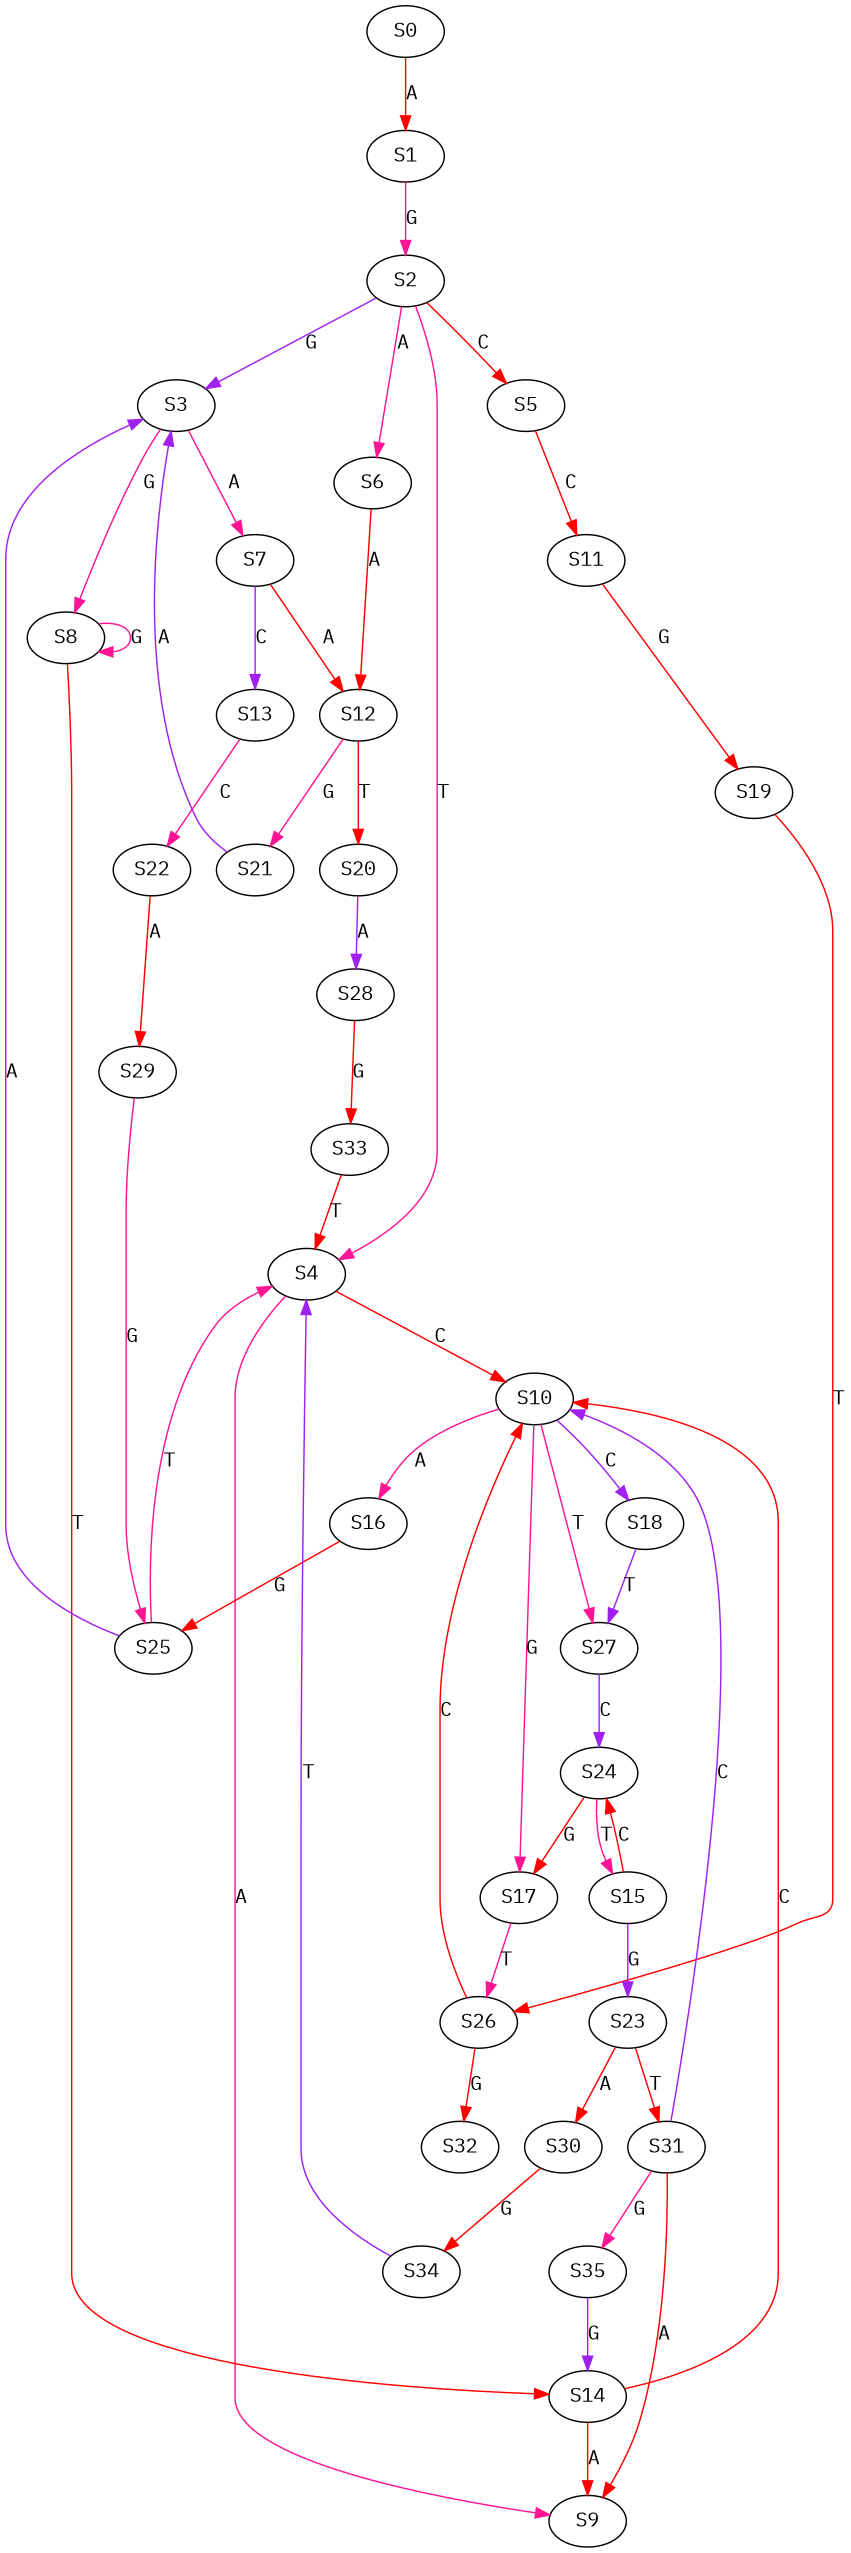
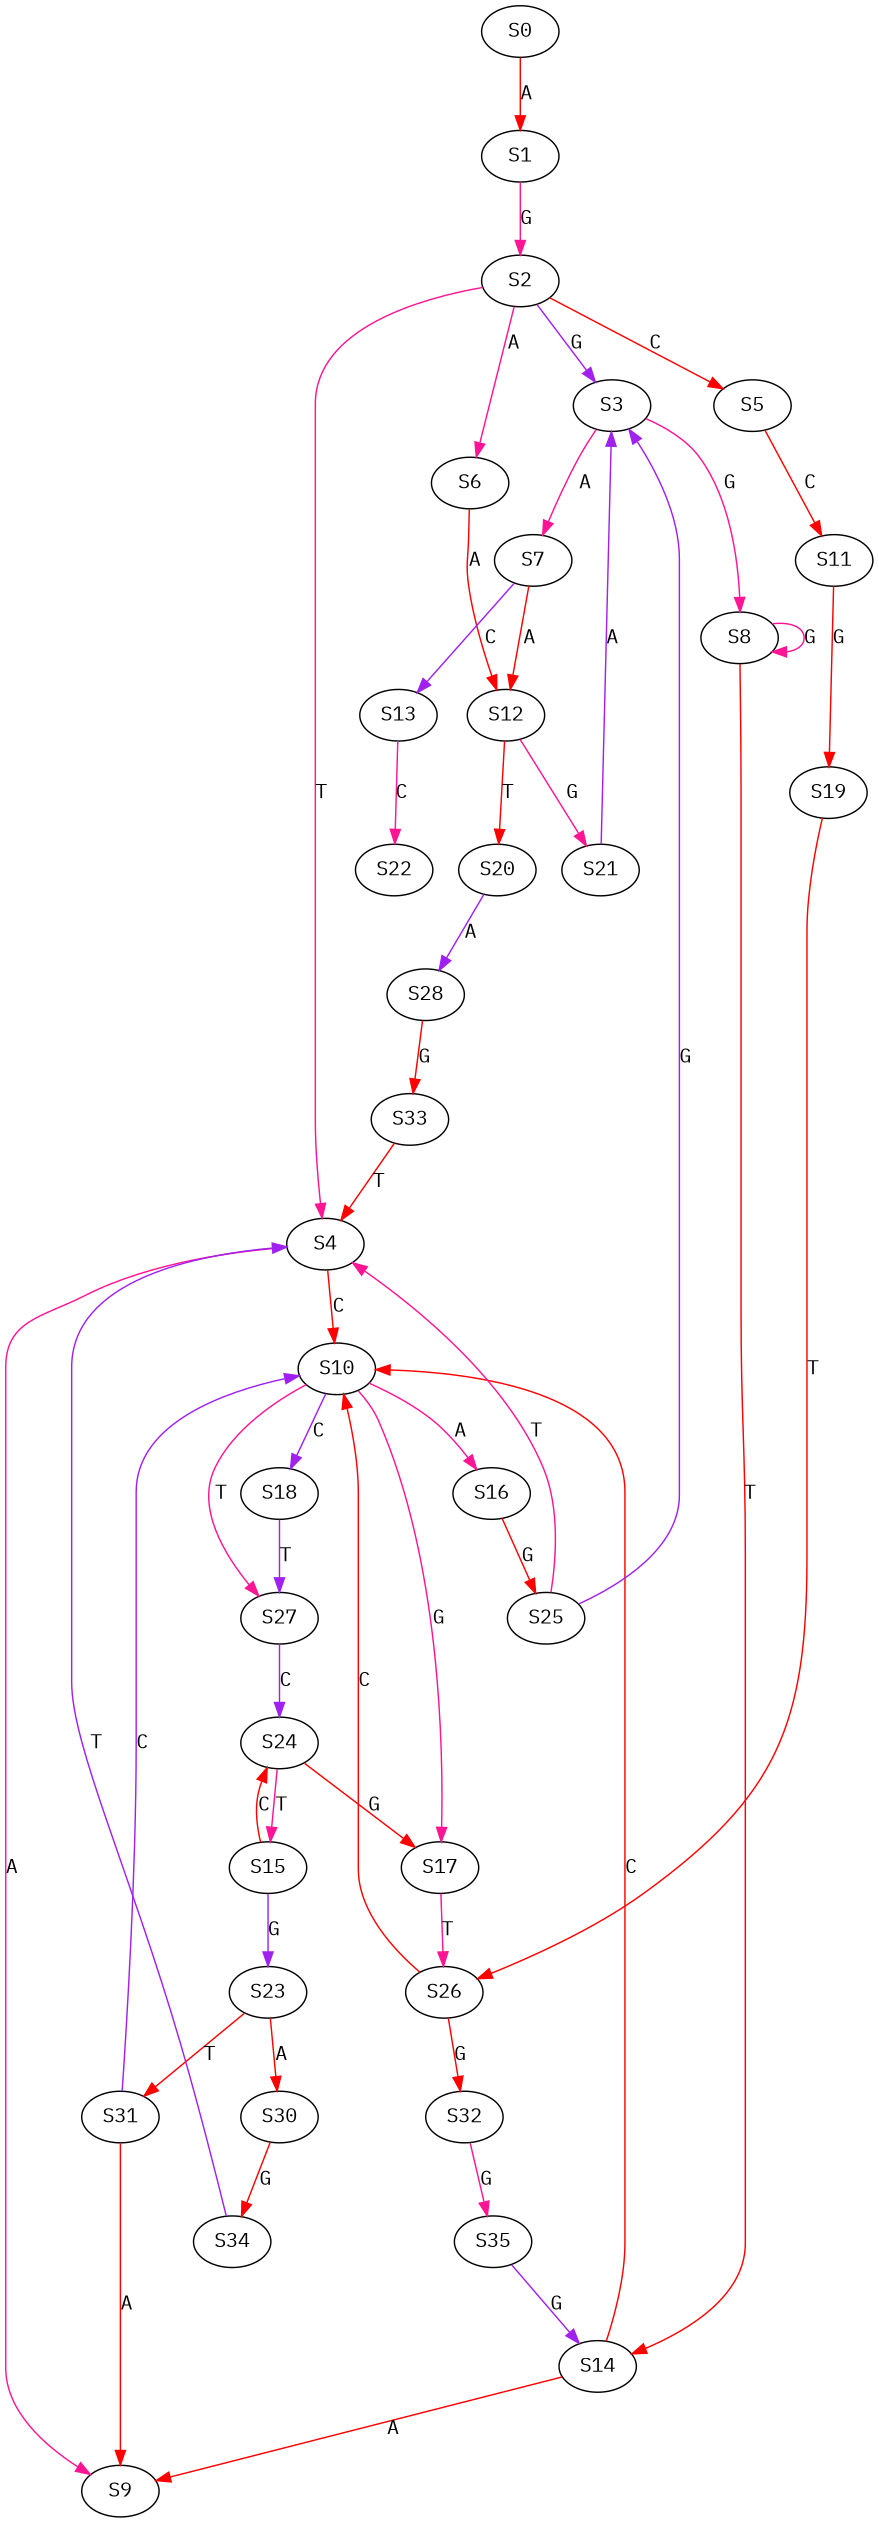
(12, 1072) -> (686, 1057)
(138, 1072) -> none
(631, 2203) -> (477, 2172)
